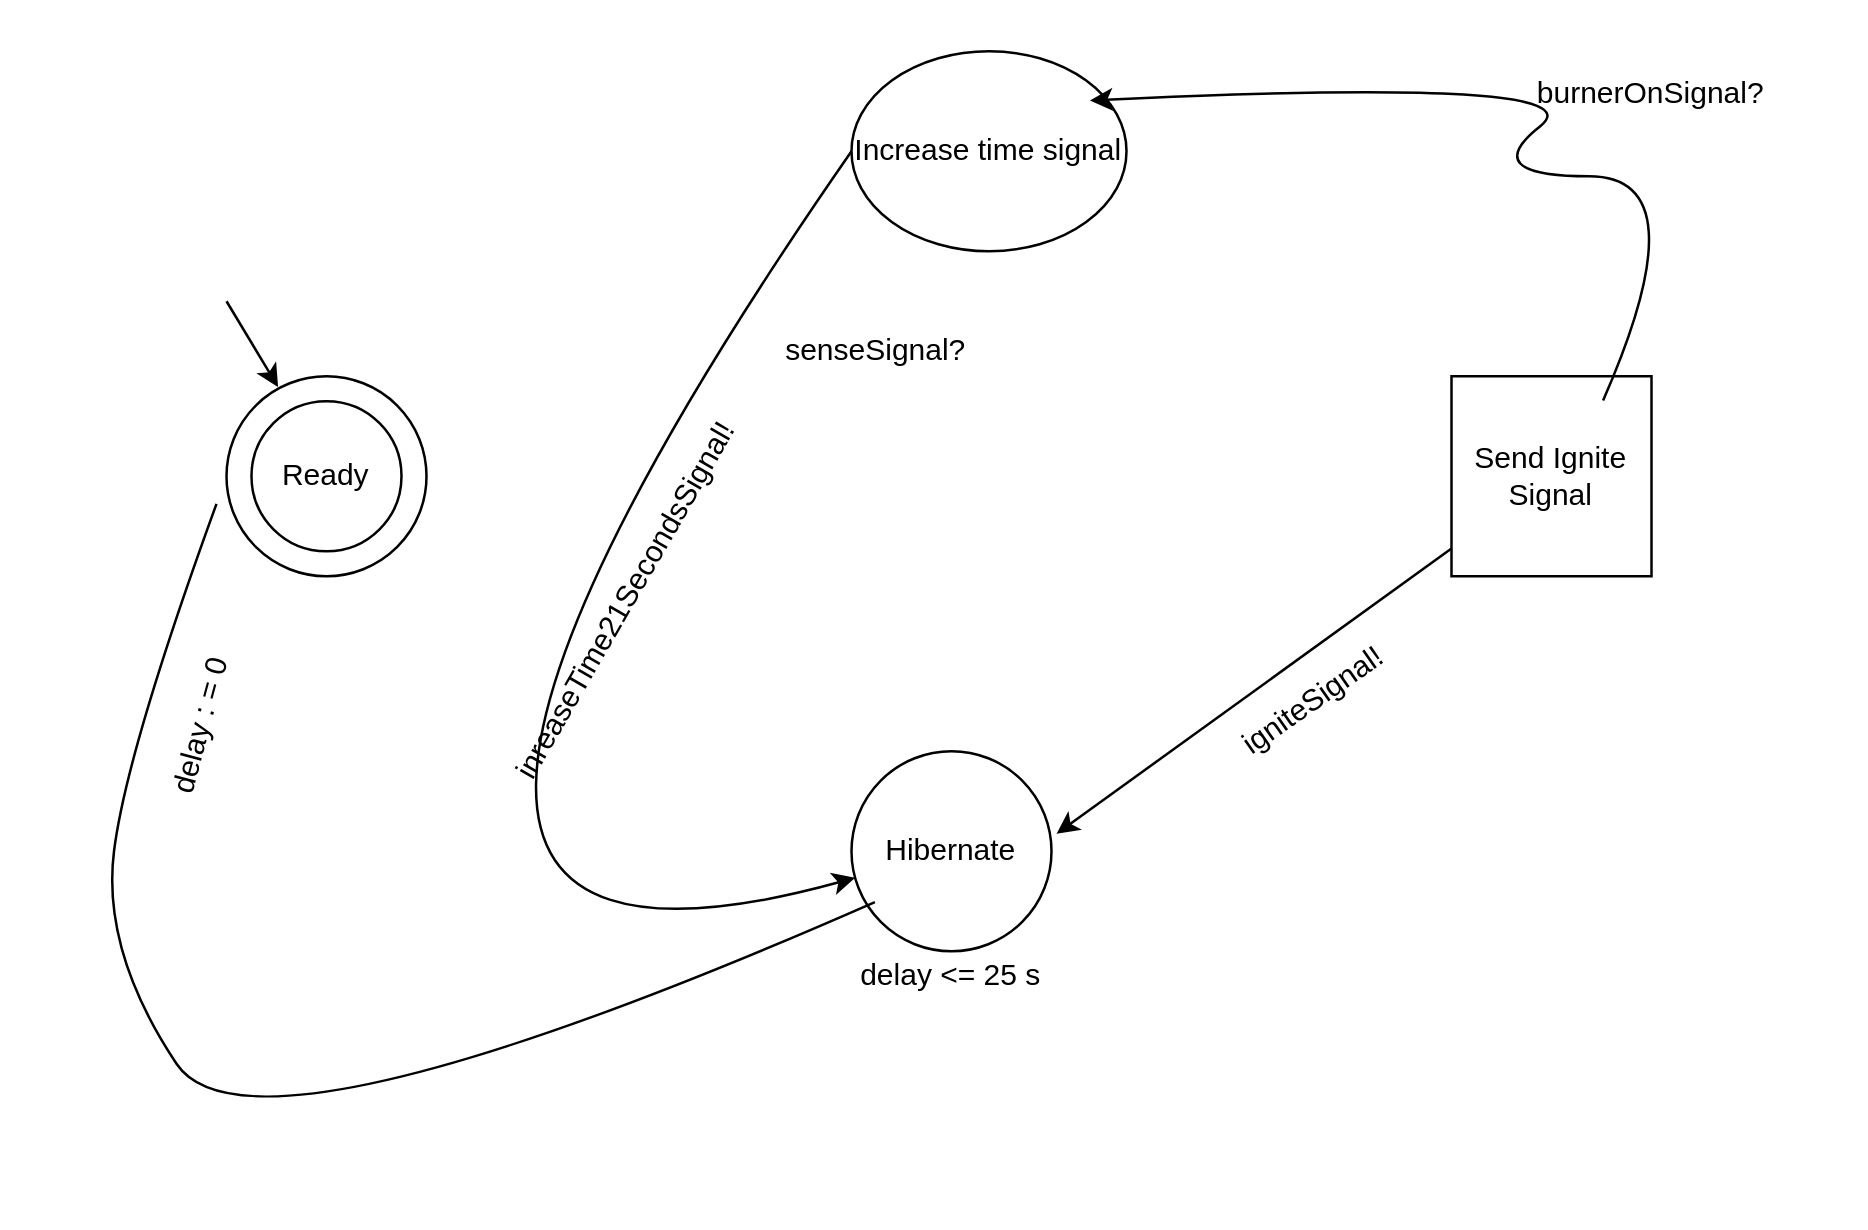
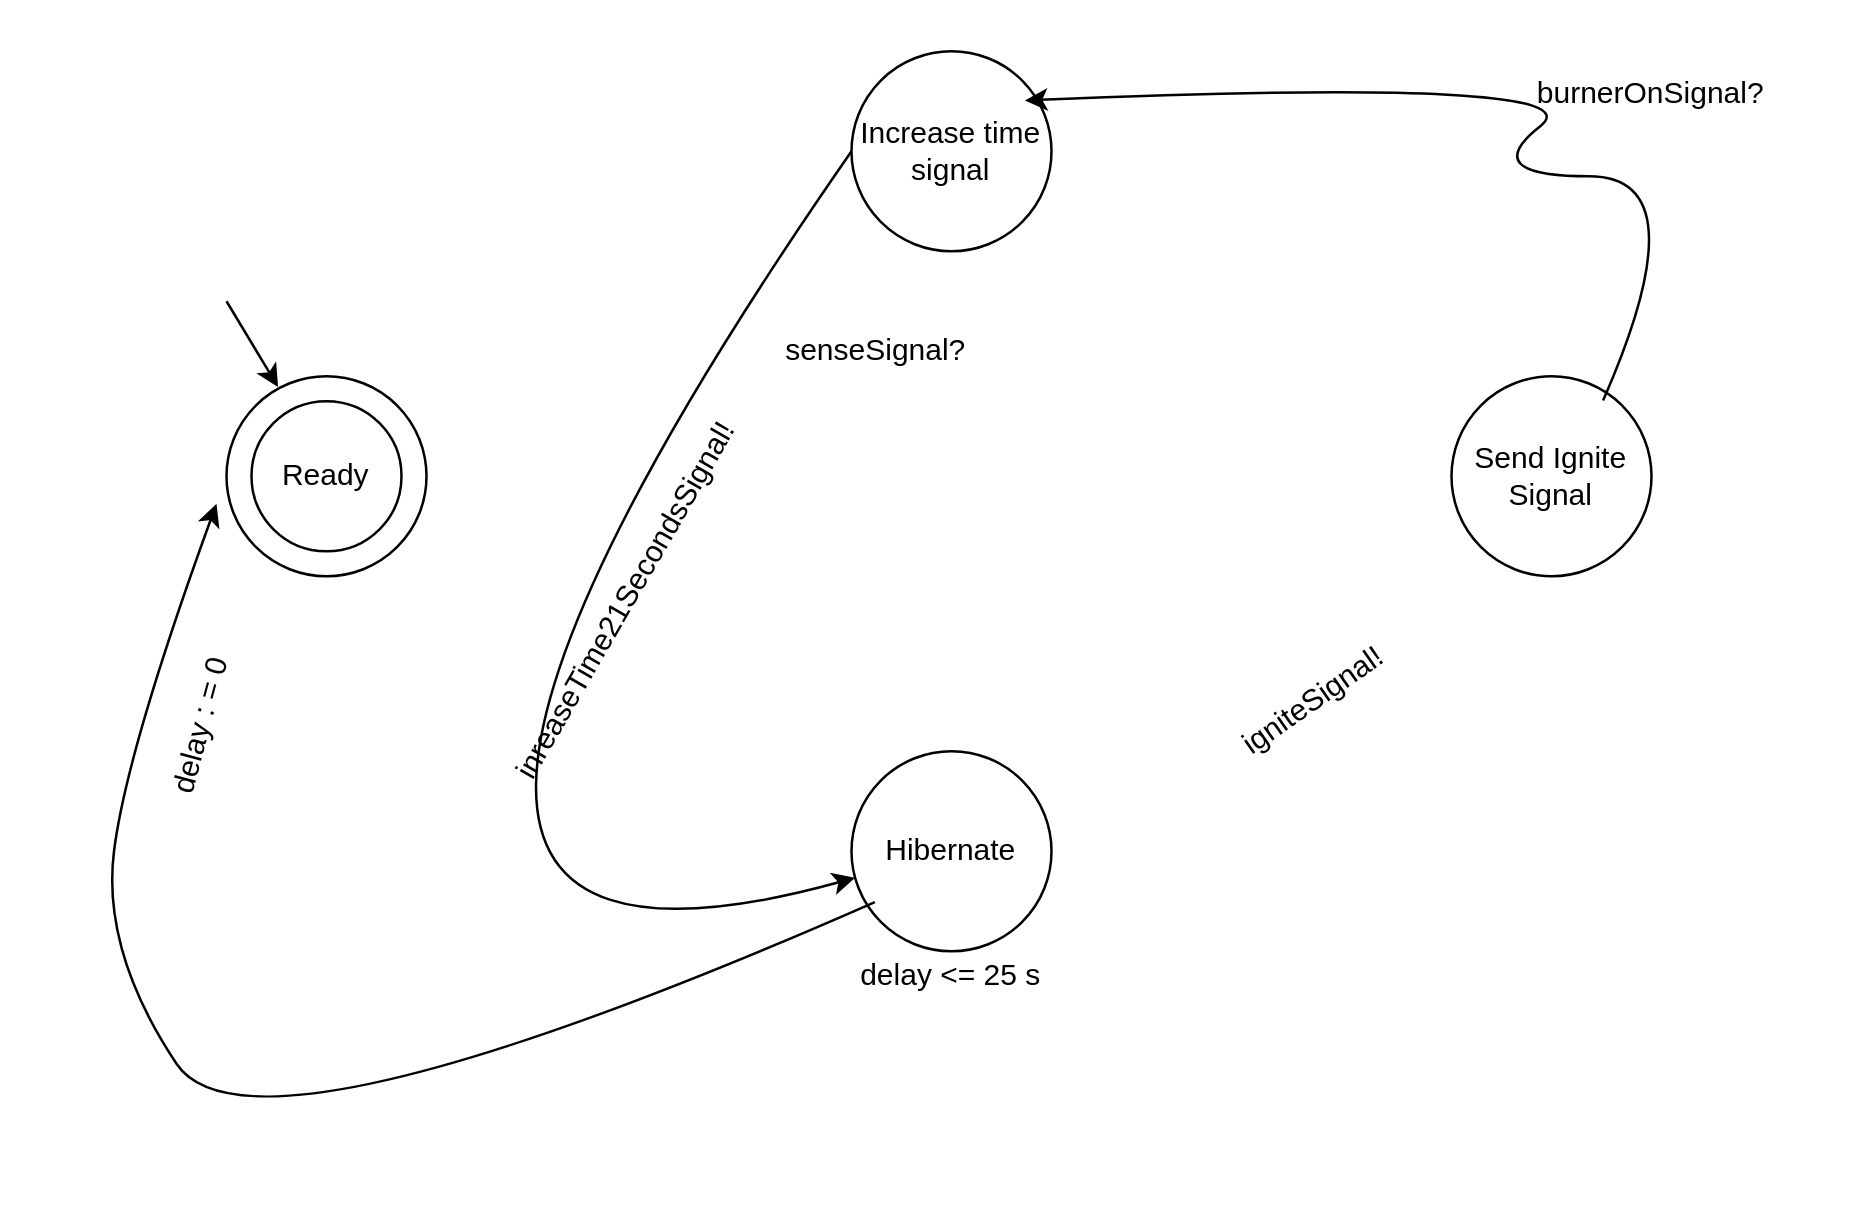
(989, 151) -> (951, 151)
(1551, 476) -> (1551, 476)
(213, 513) -> (210, 521)
(1261, 686) -> none
